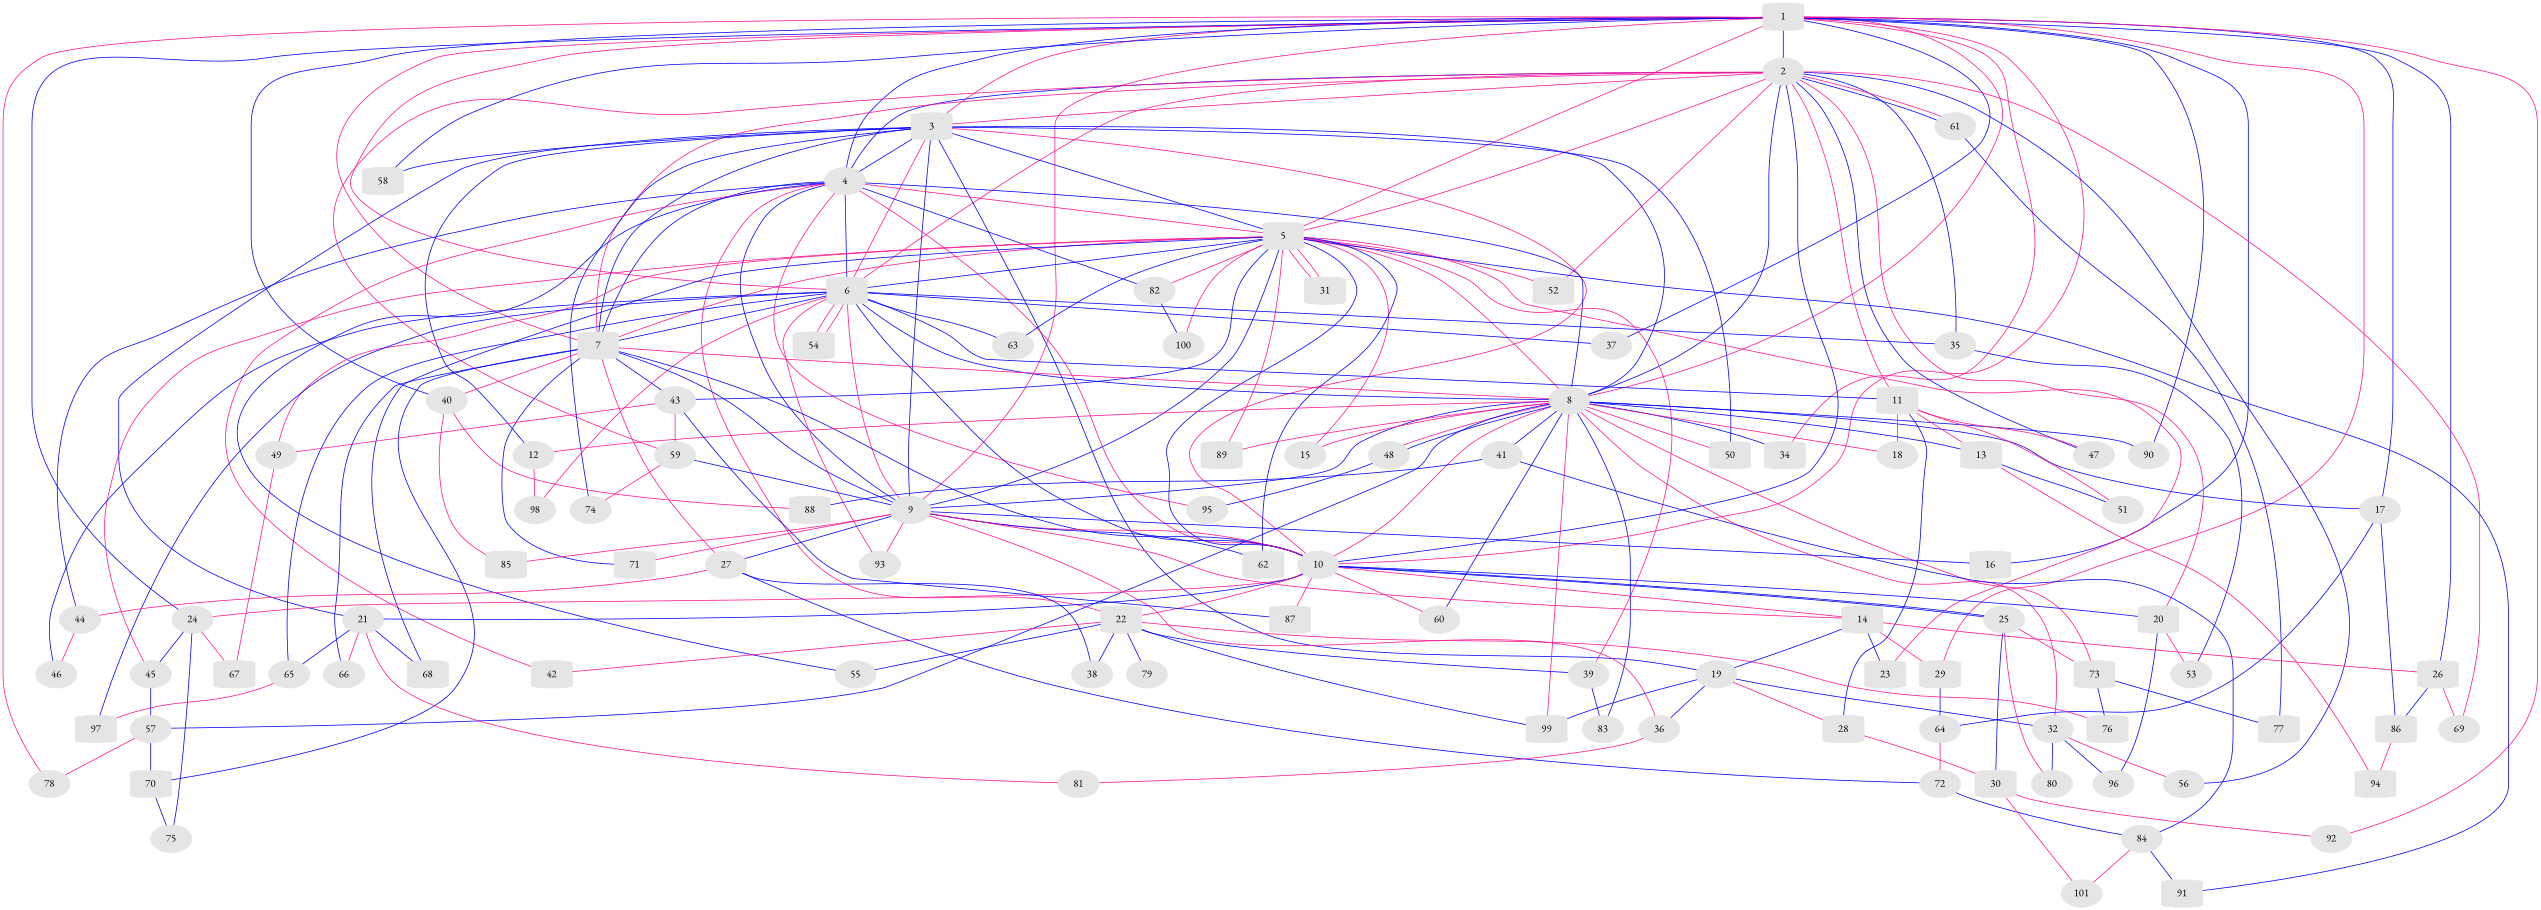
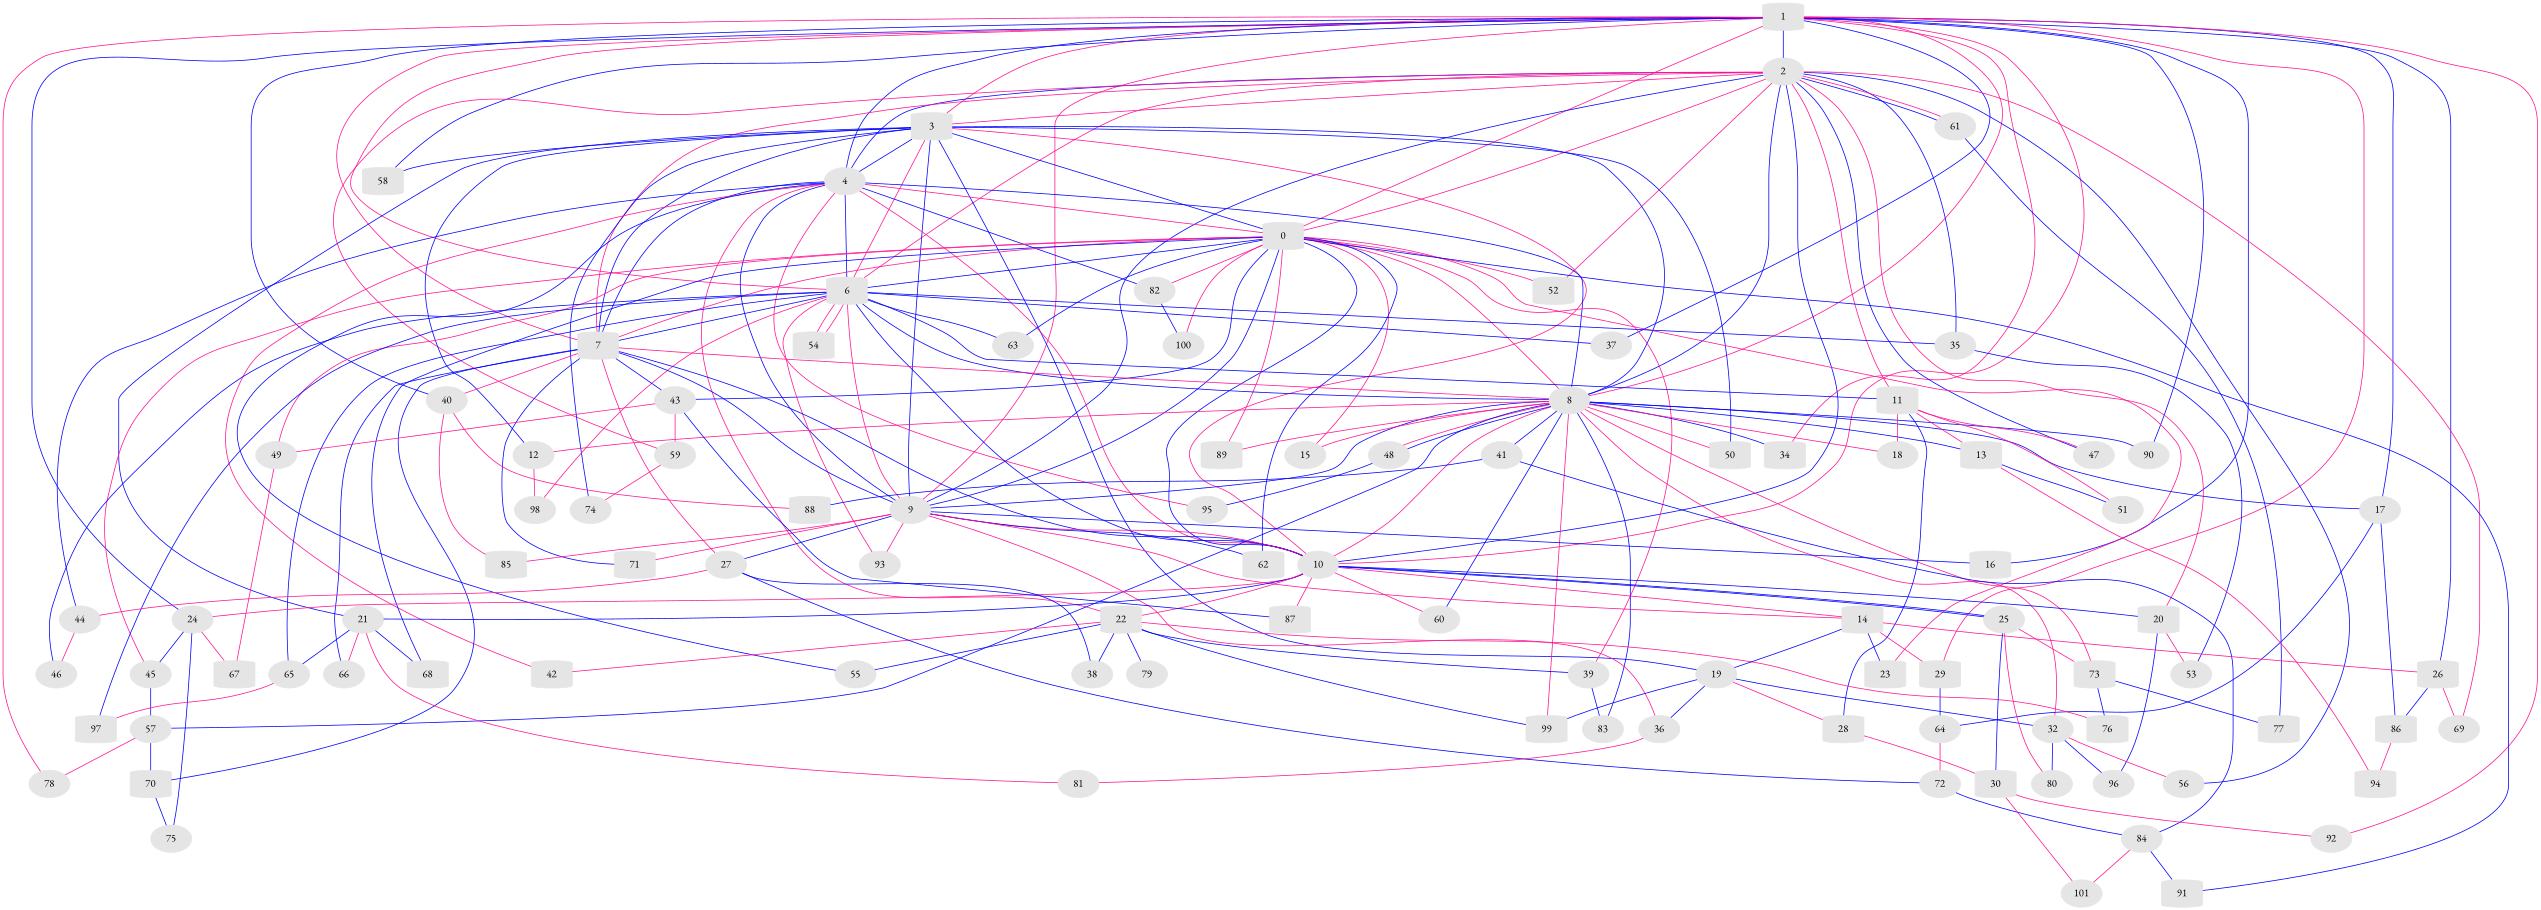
(1283, 236) -> (1283, 236)
(1325, 291) -> none
(793, 483) -> (1274, 190)
